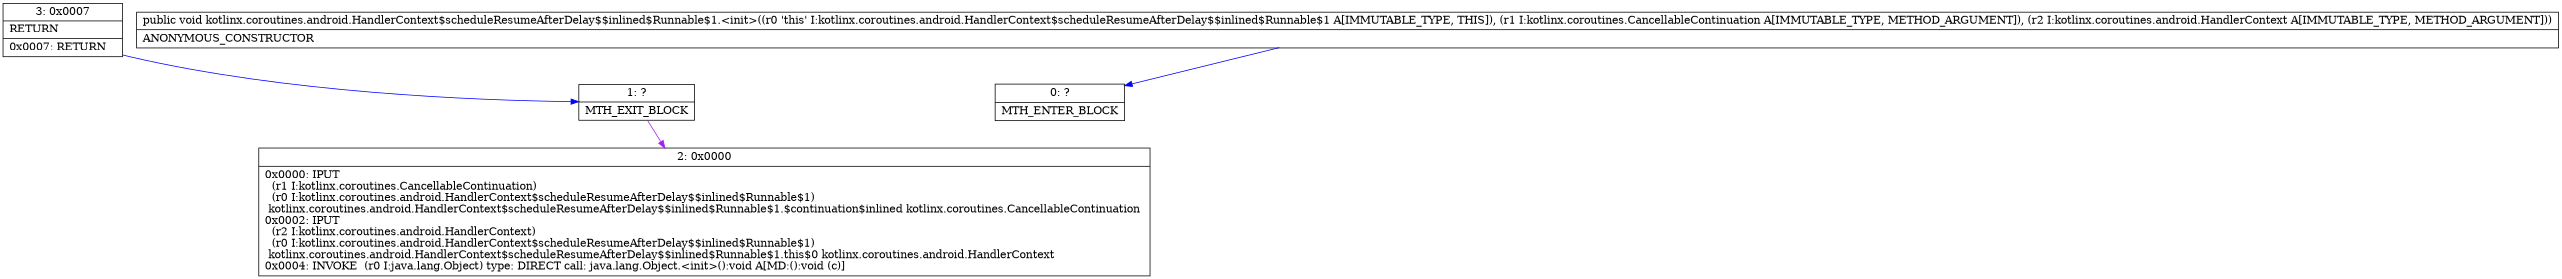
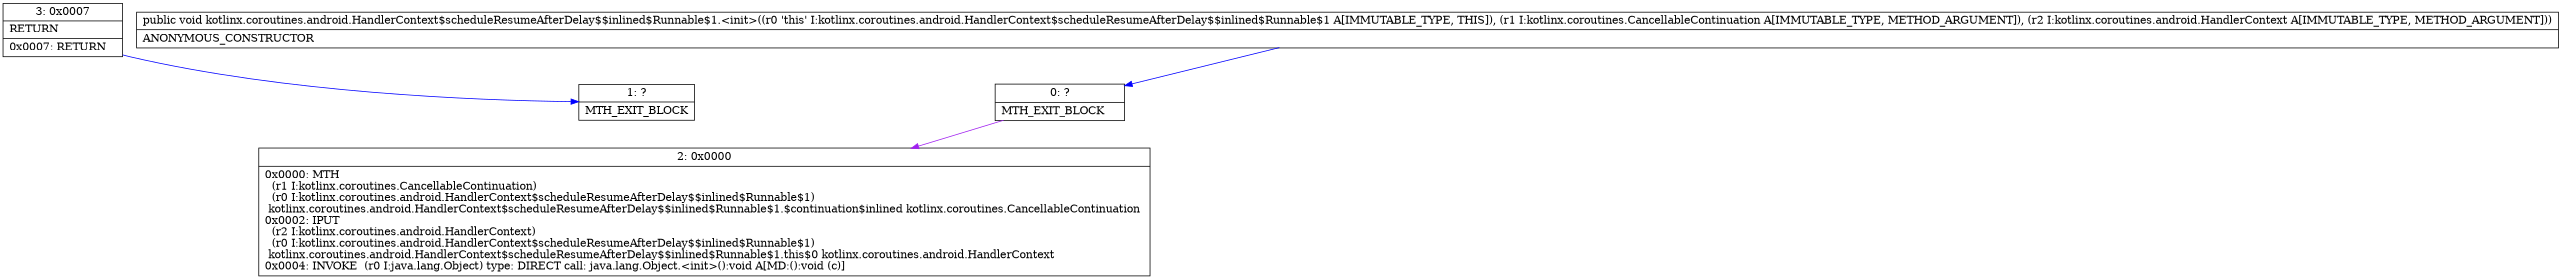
(1060, 111) -> (1053, 111)
(654, 131) -> (961, 133)
(306, 175) -> (306, 175)
